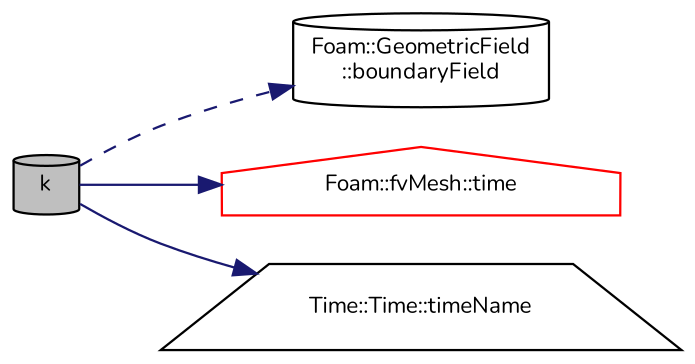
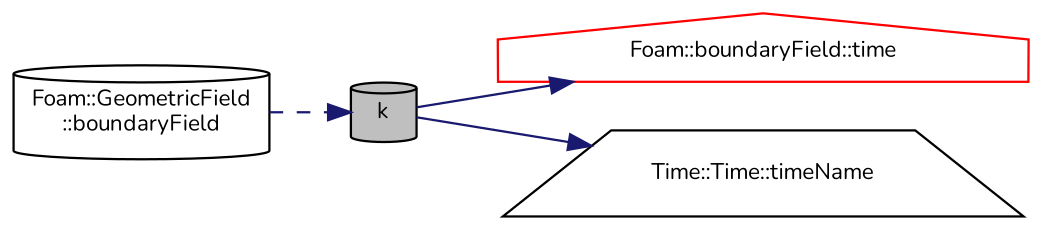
(172, 122) -> (299, 112)
(421, 185) -> (763, 51)
